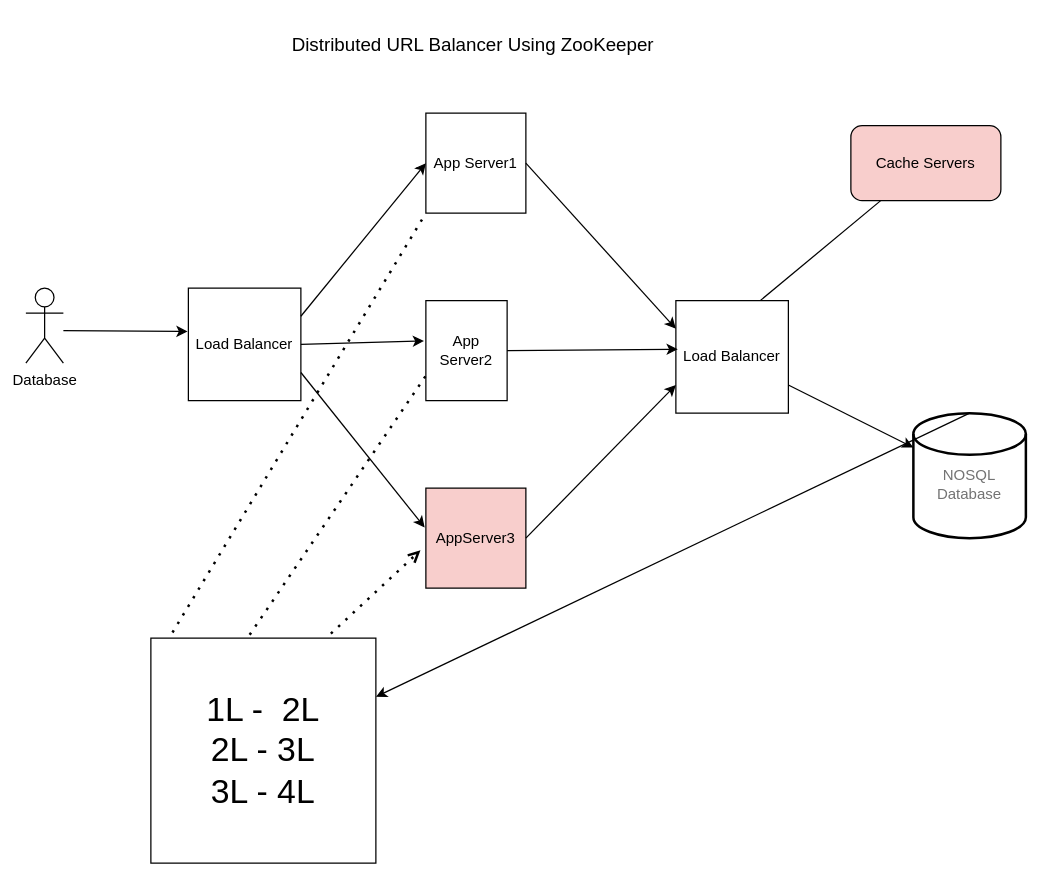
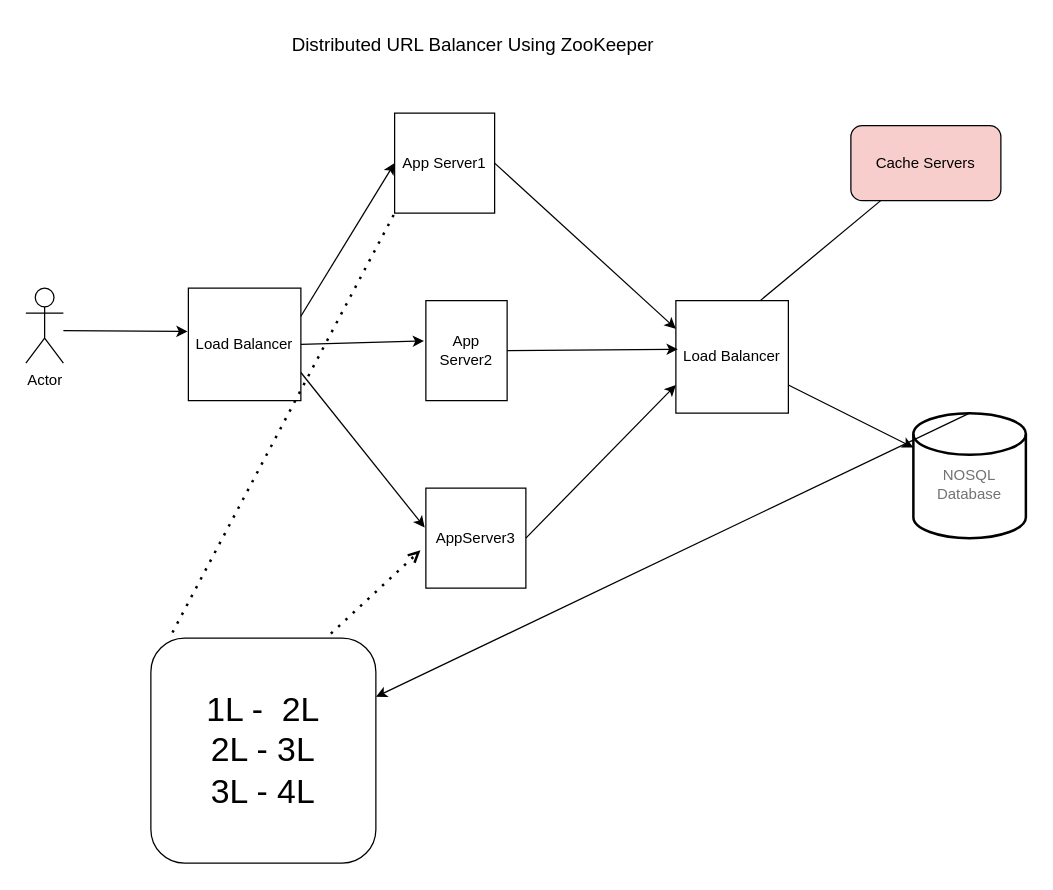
(476, 163) -> (444, 163)
(45, 381) -> (45, 381)
(476, 538) -> (476, 538)
(309, 548) -> none
(263, 751) -> (263, 751)
